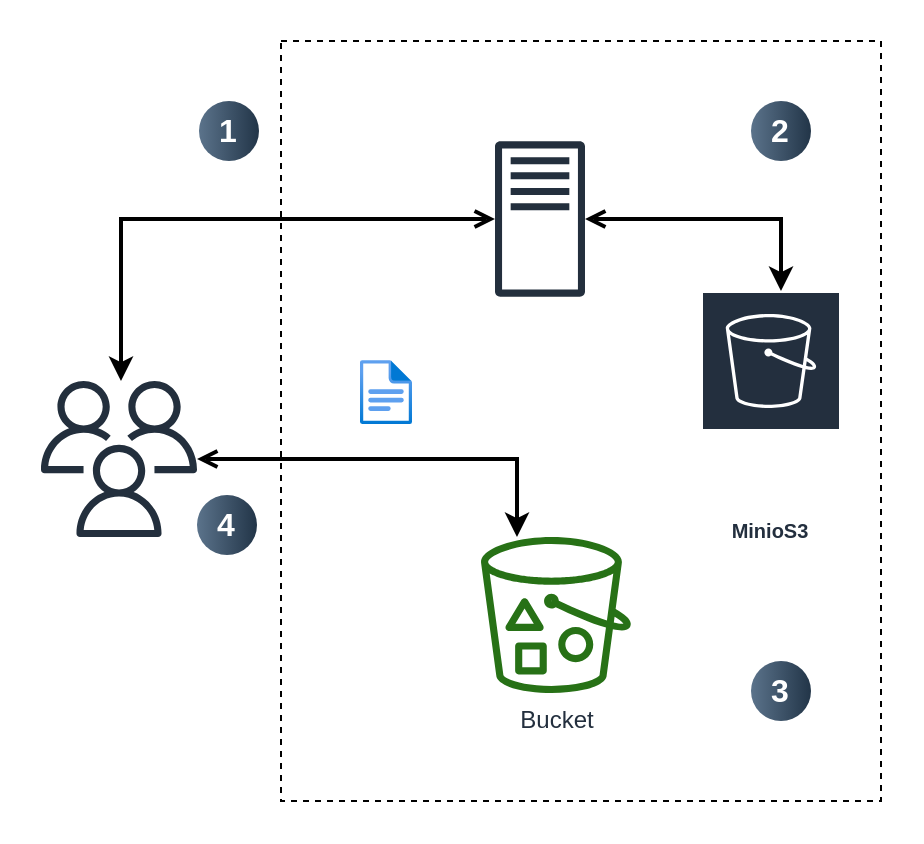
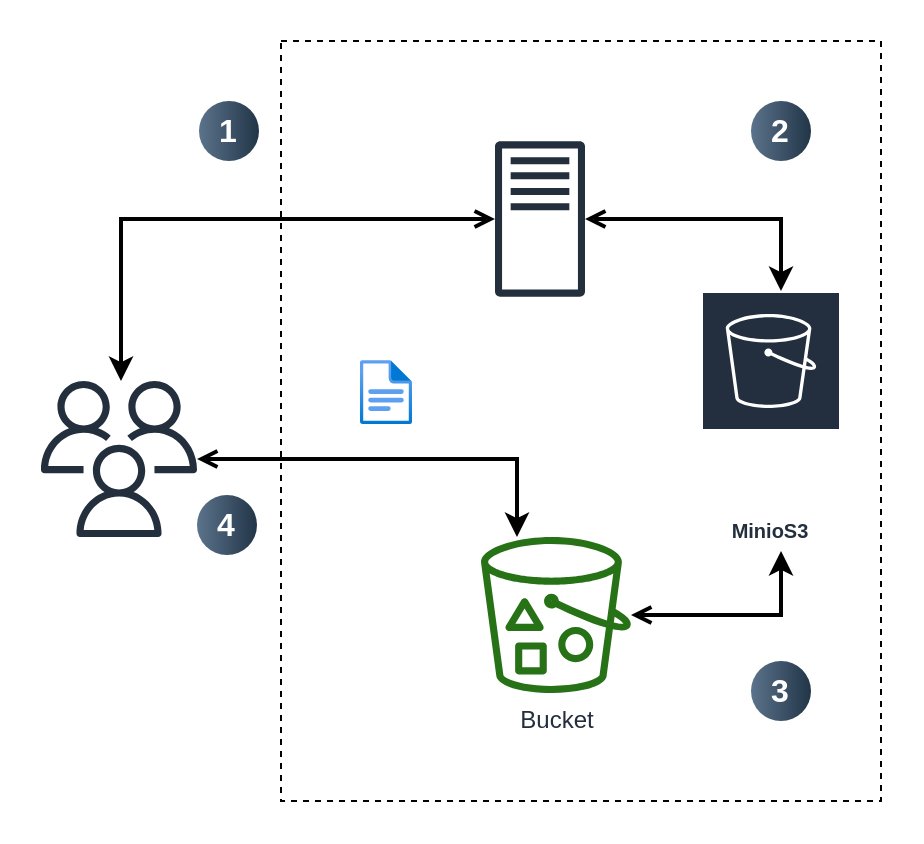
none -> (734, 615)
